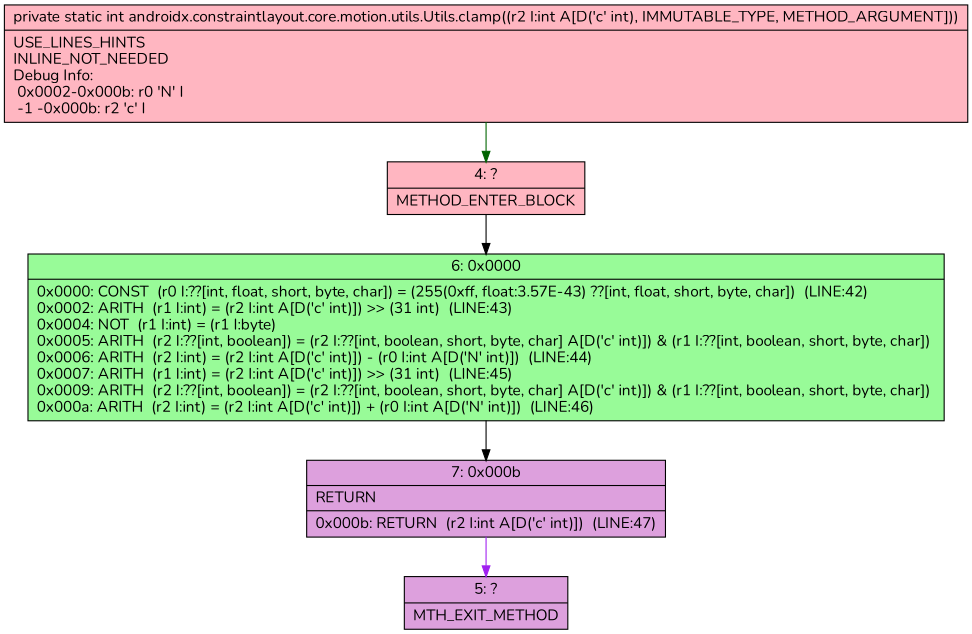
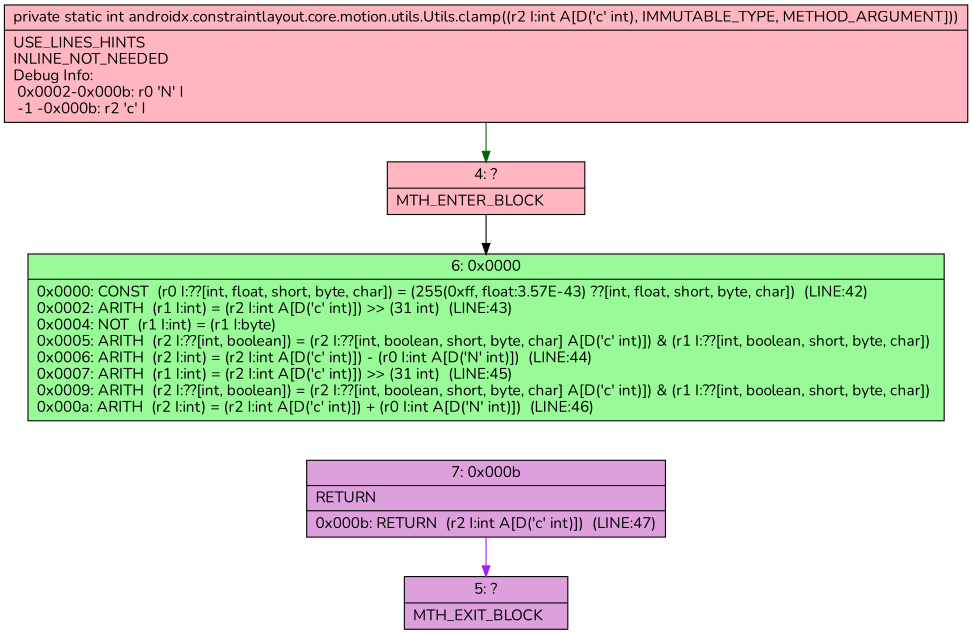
(486, 201) -> (471, 201)
(486, 435) -> none
(486, 616) -> (478, 616)
